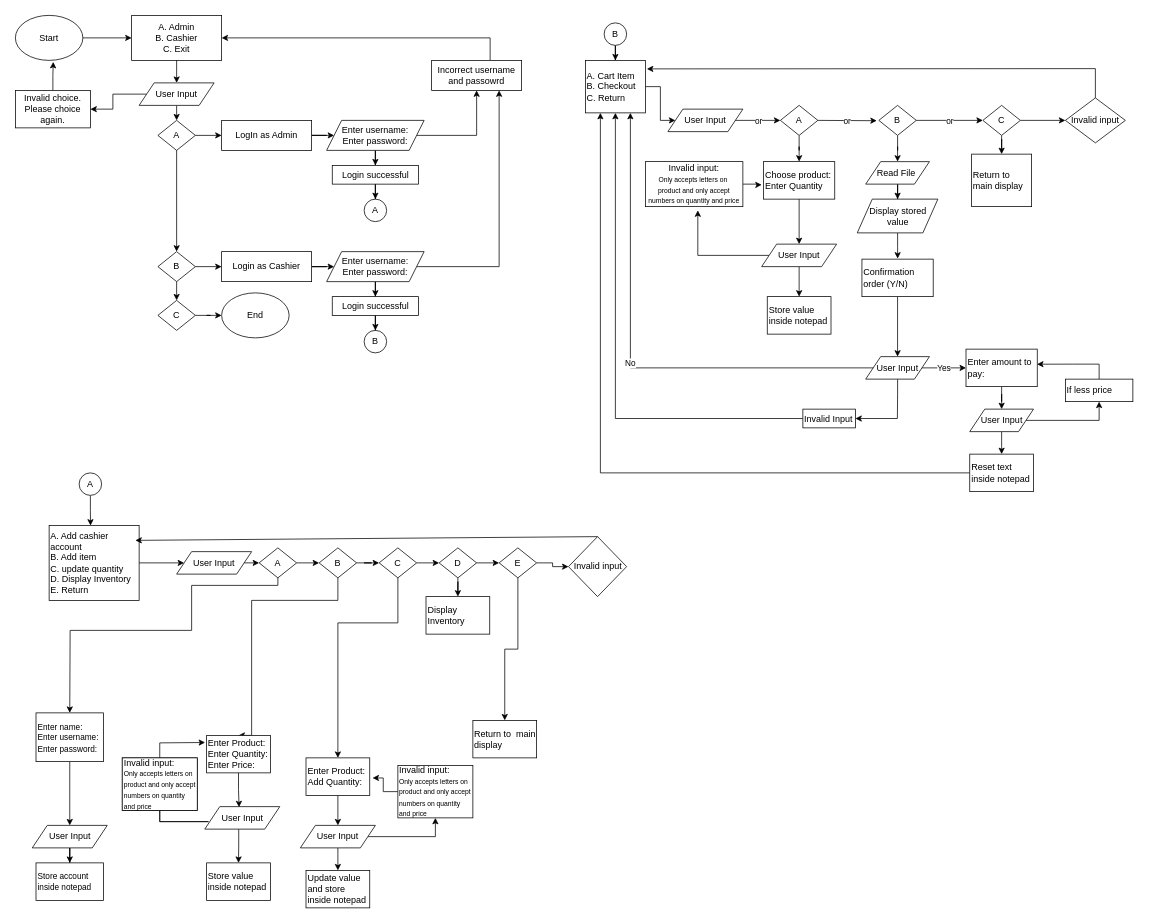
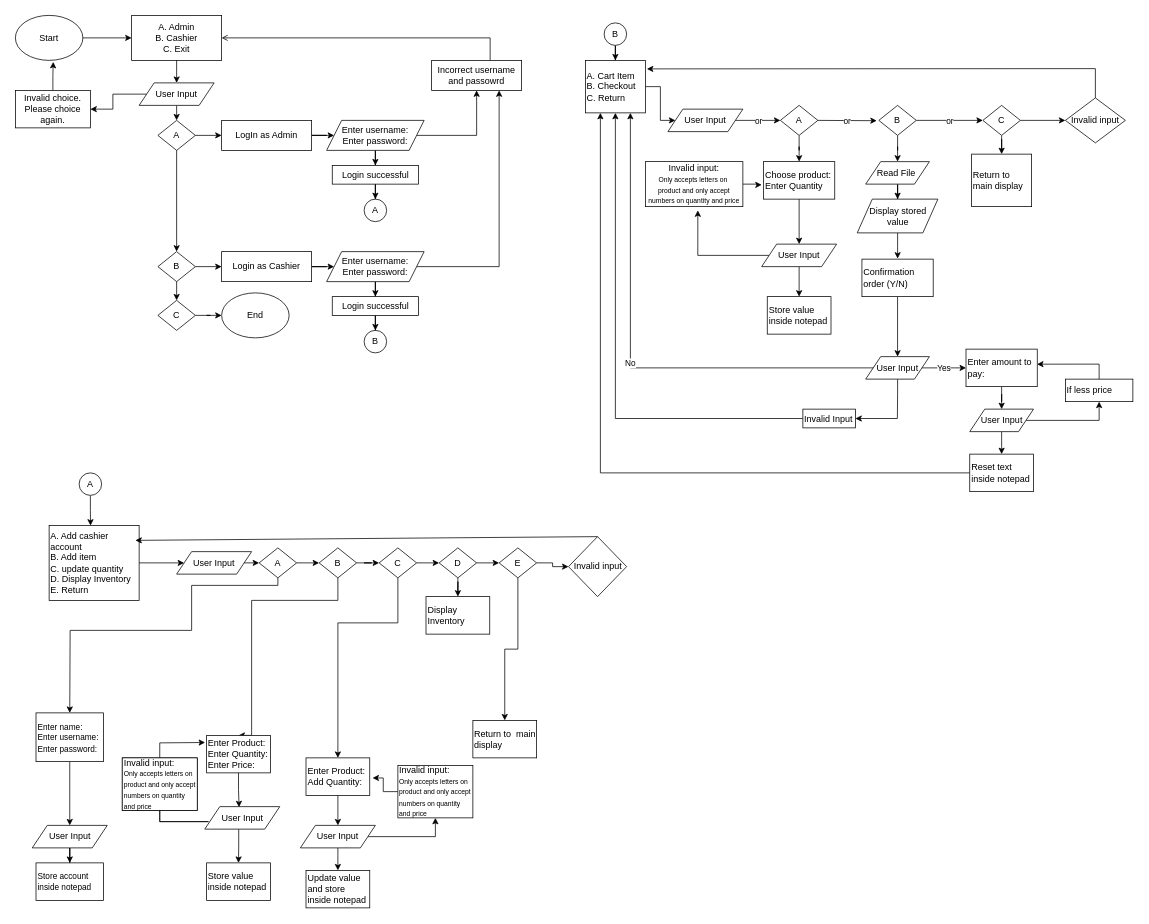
(228, 38) -> (226, 38)
